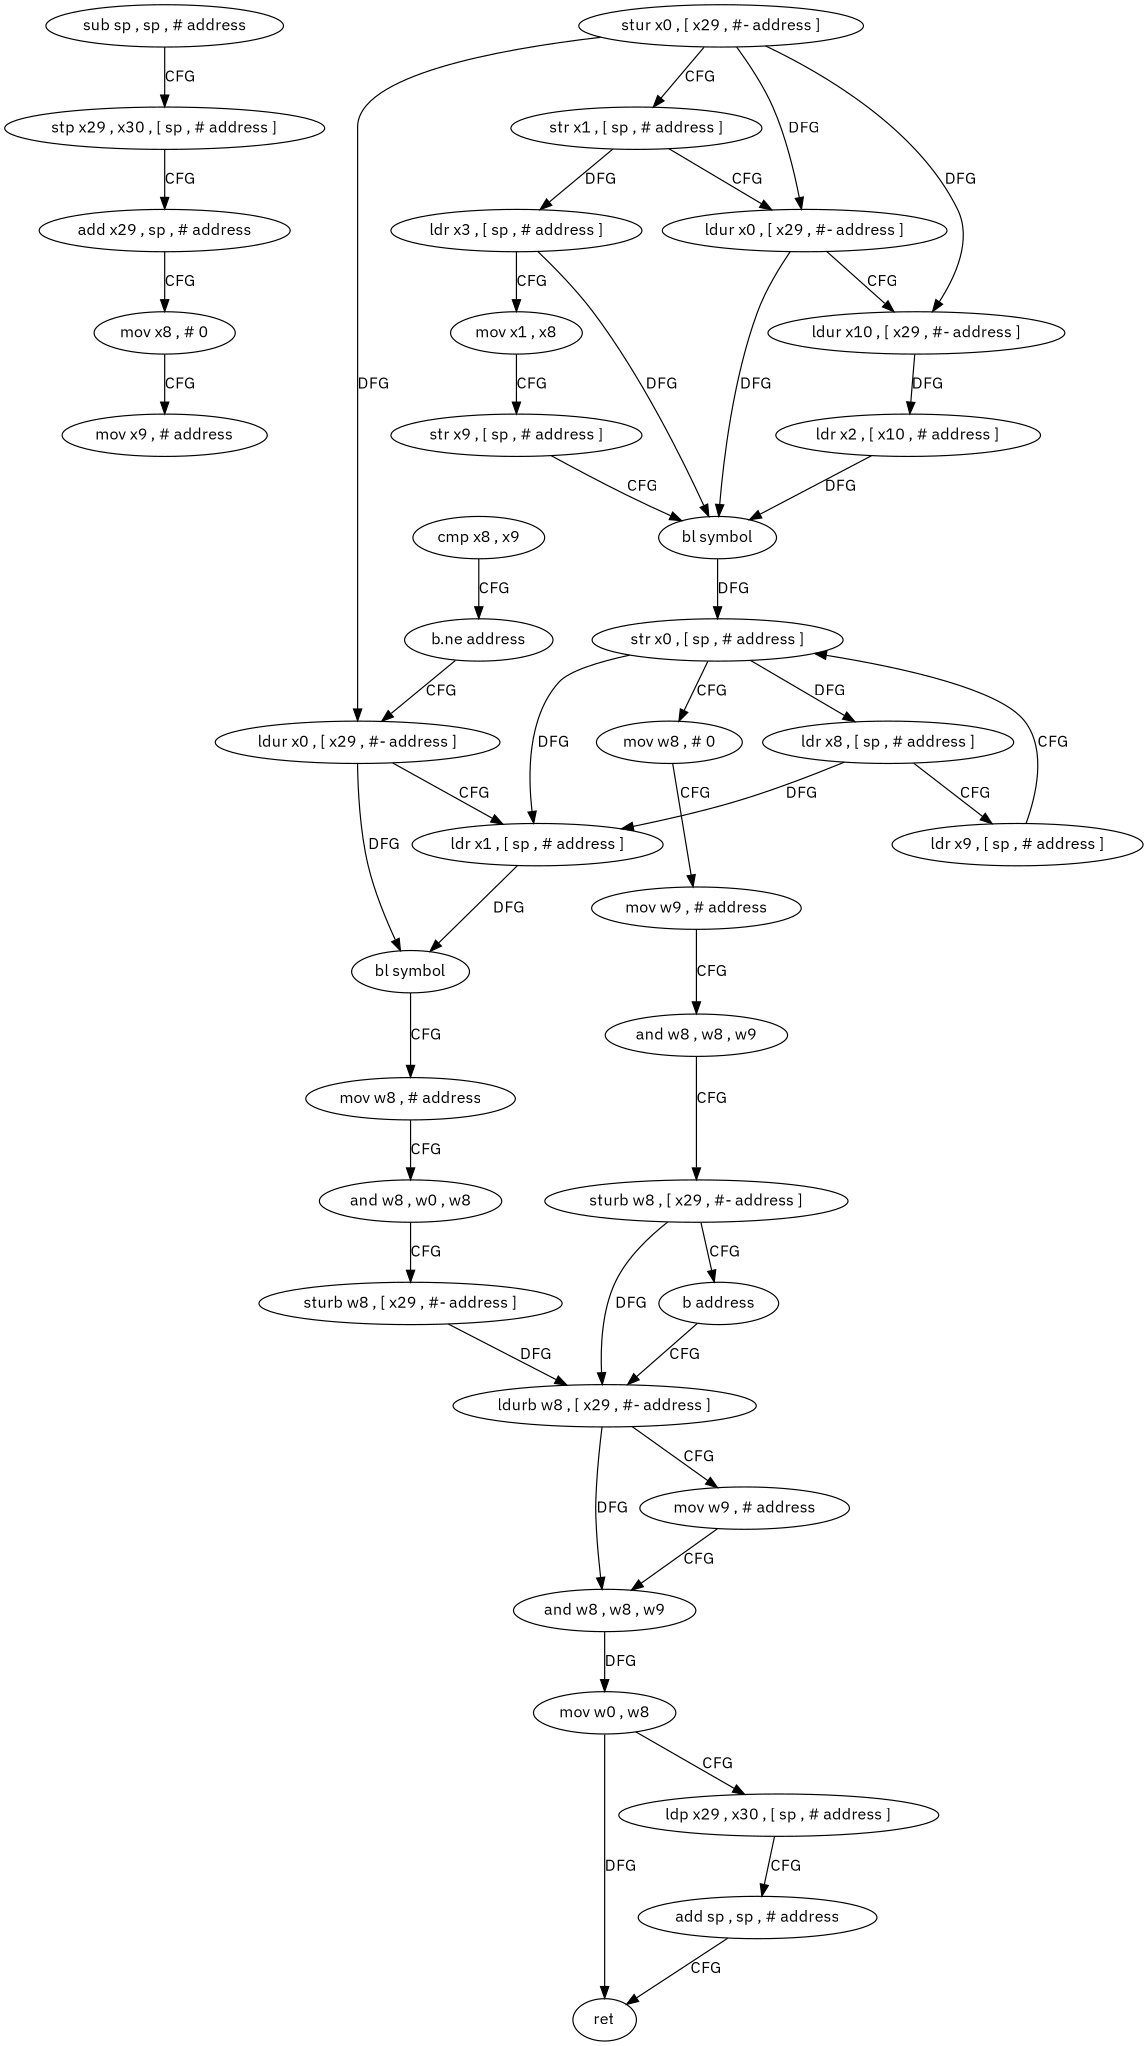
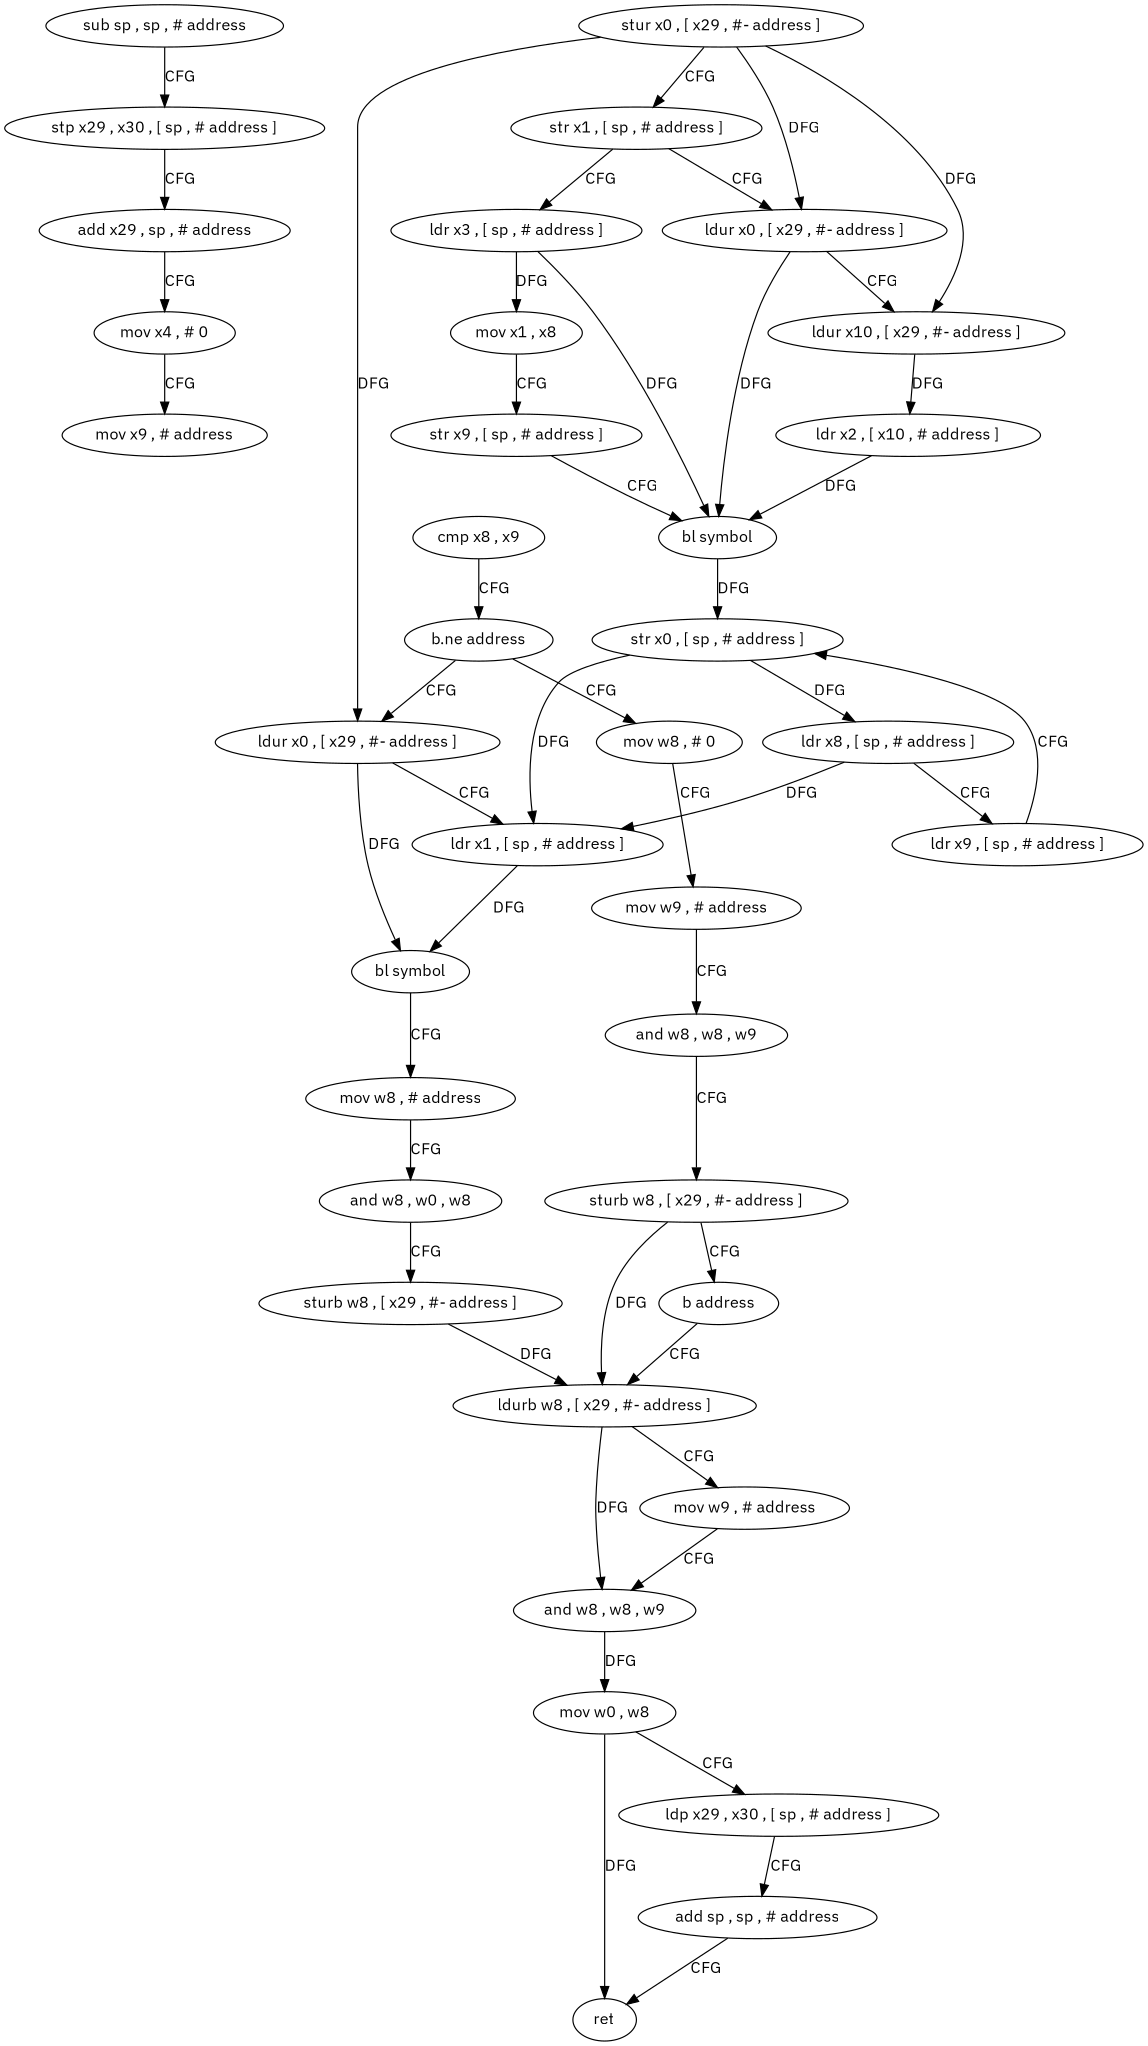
(601, 179) -> (601, 179)
(532, 282) -> (532, 282)
(165, 333) -> (165, 333)
(696, 686) -> (569, 688)
